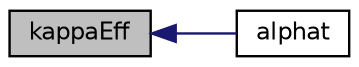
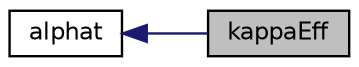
(206, 33) -> (177, 33)
